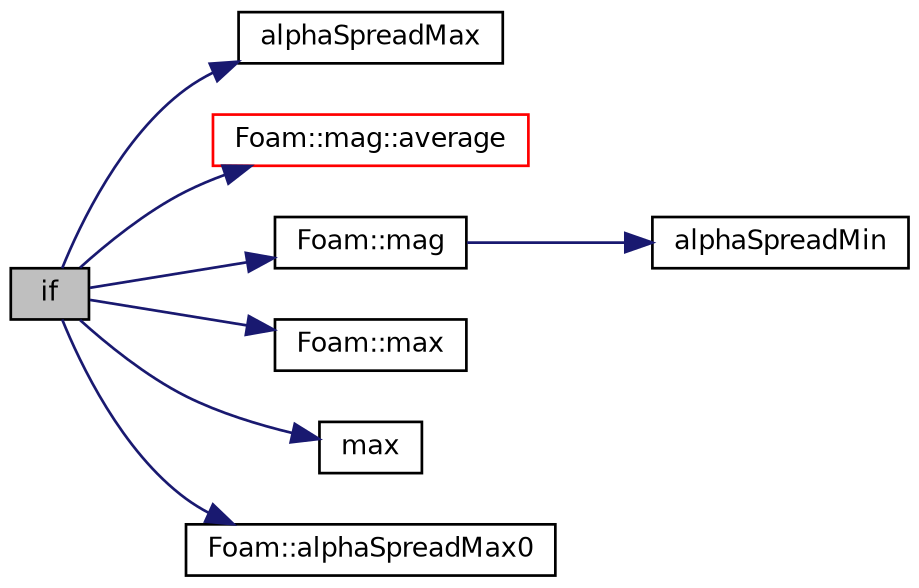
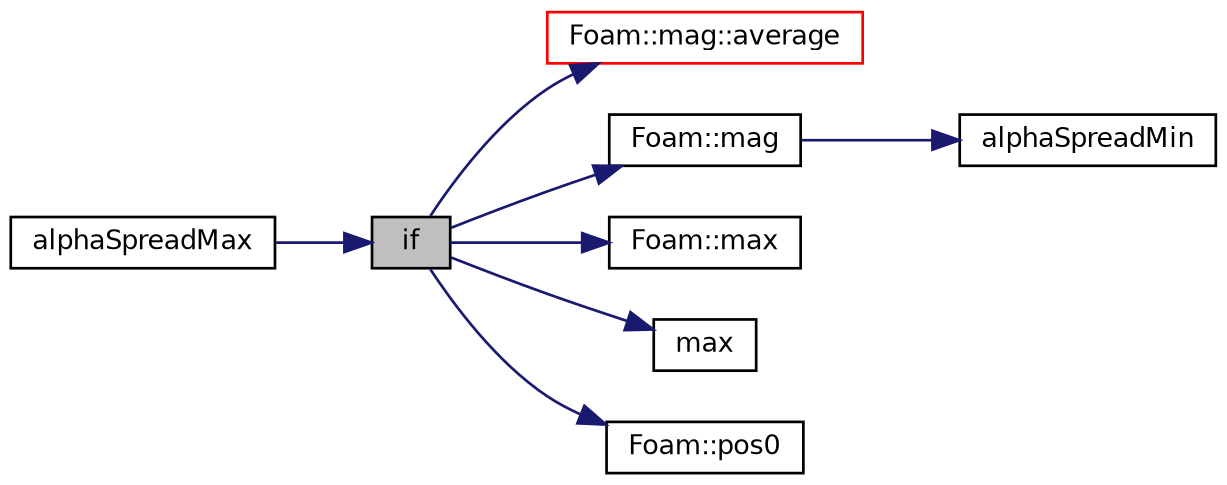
(122, 157) -> (310, 243)
(371, 550) -> (705, 448)
